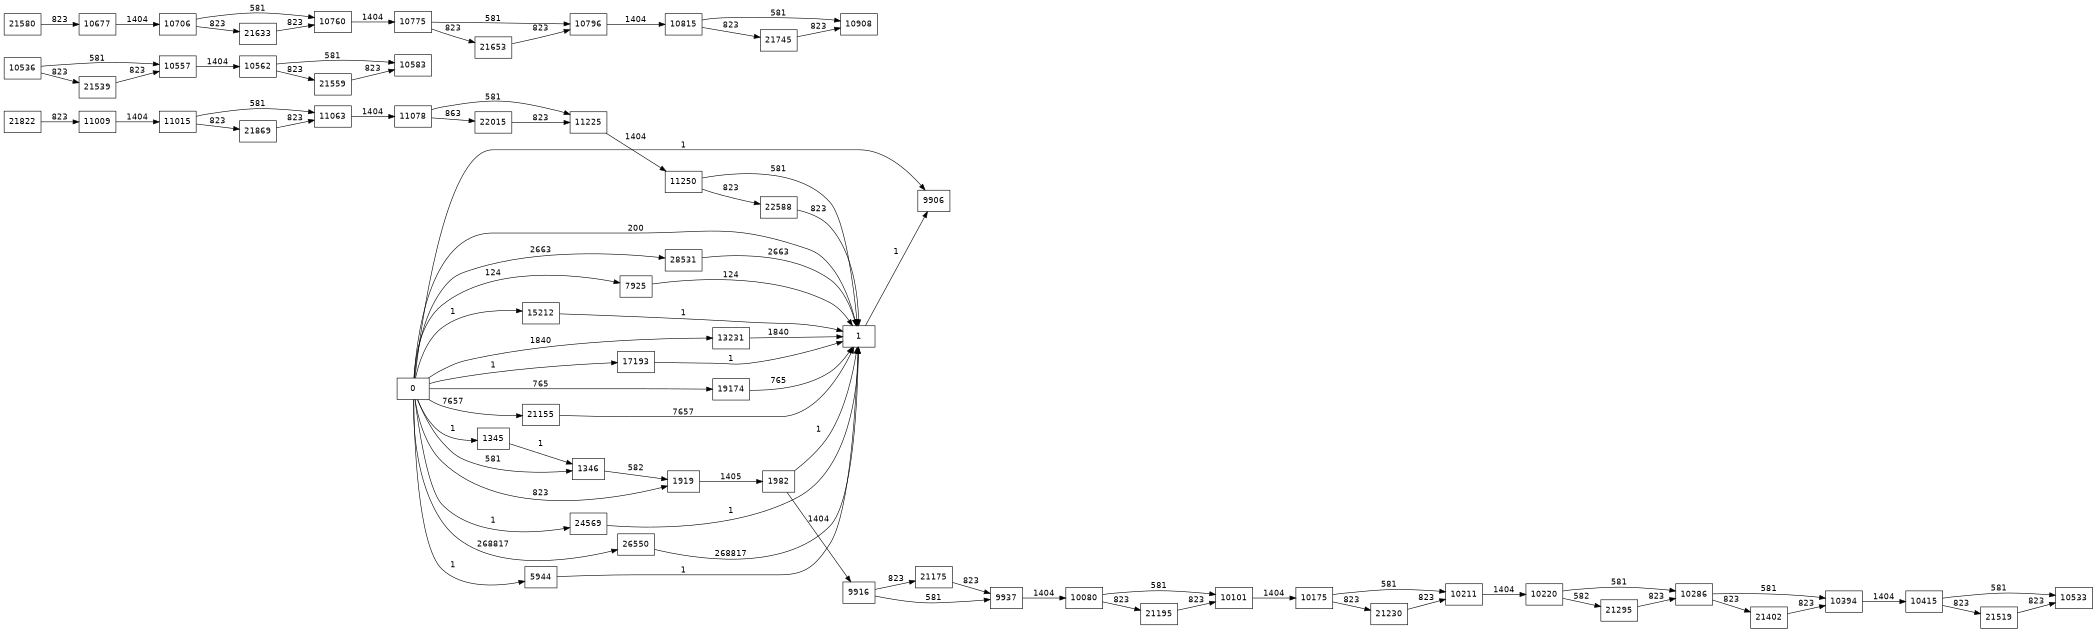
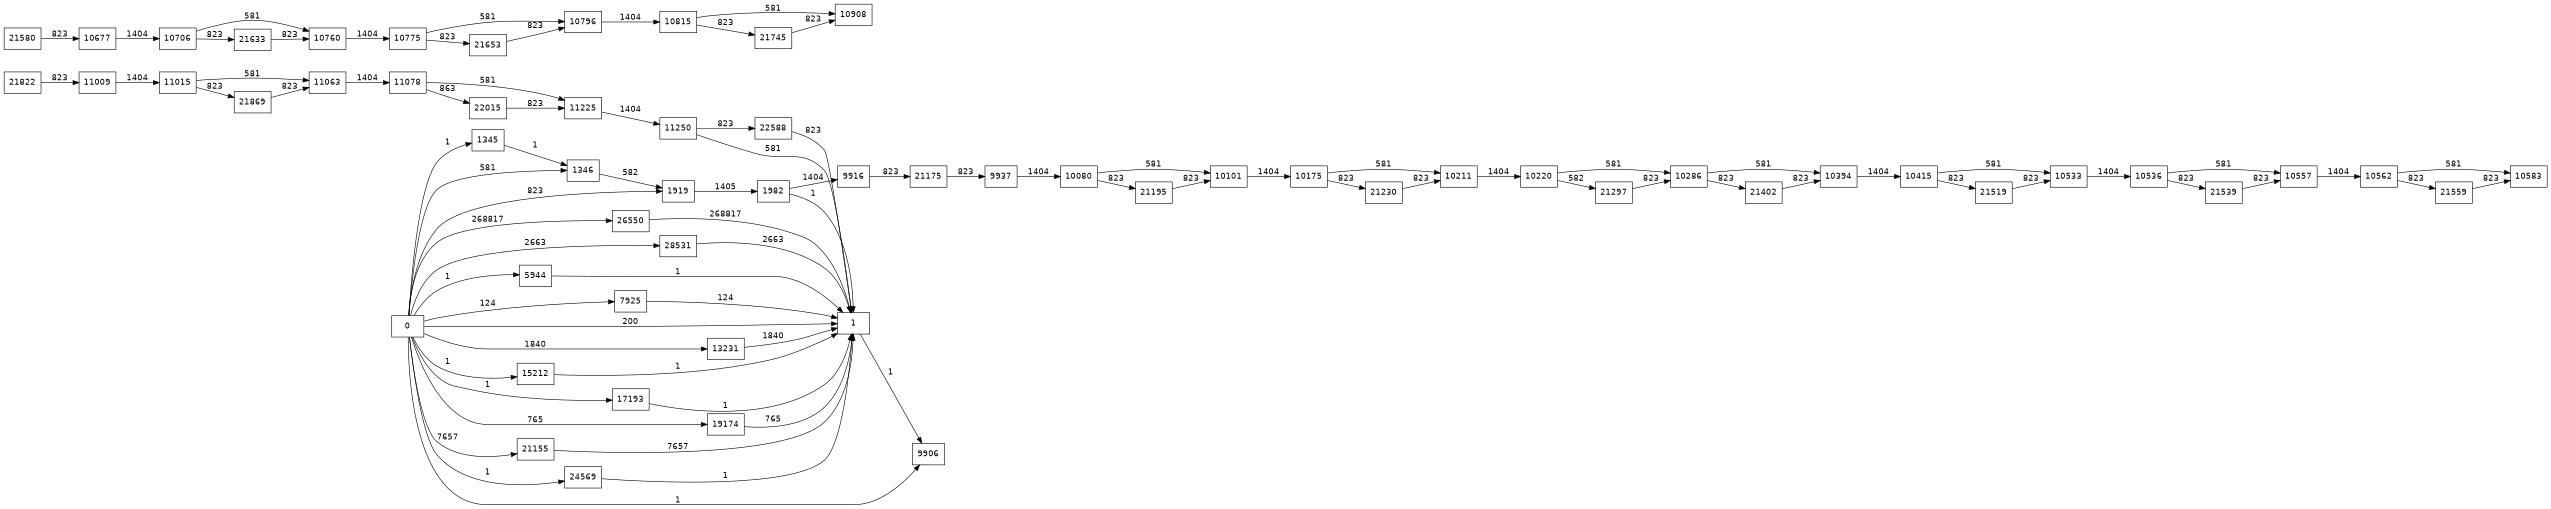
none -> (2106, 177)
(929, 603) -> none
(1619, 610) -> (1614, 193)
